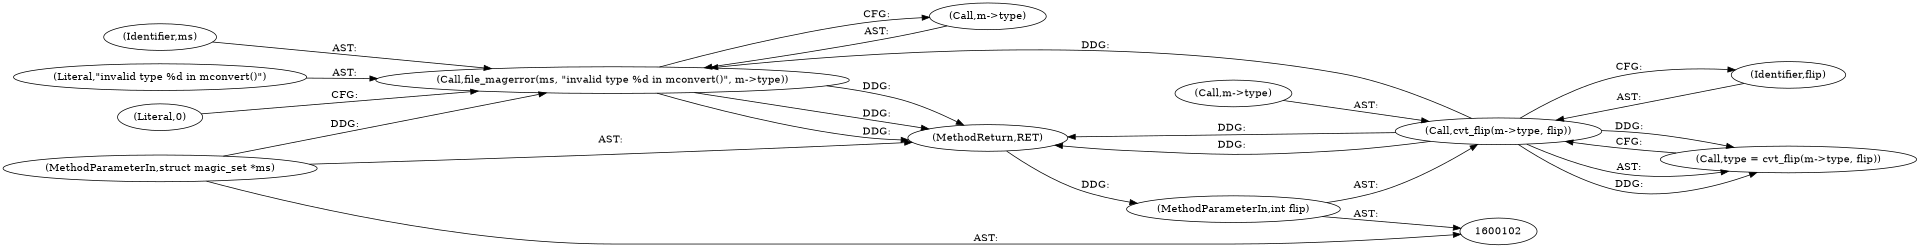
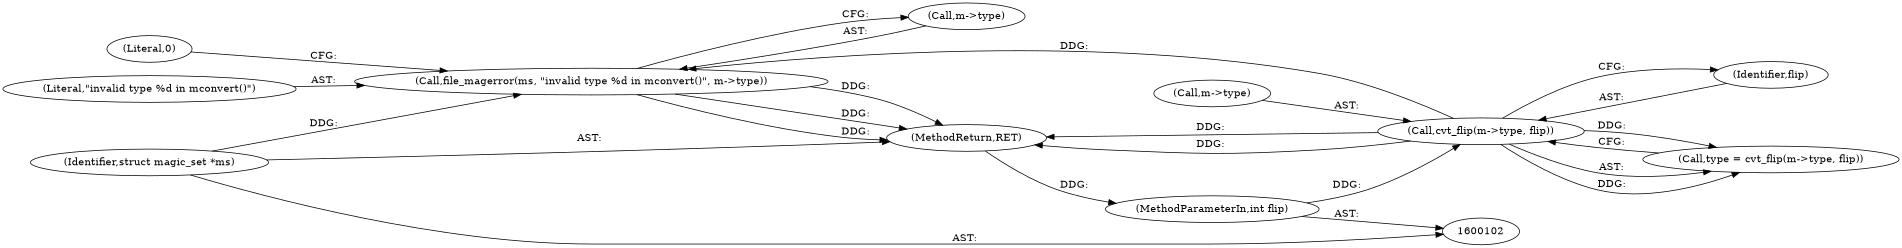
(160, 37) -> none
(160, 168) -> (150, 162)
(1368, 185) -> (1349, 185)
